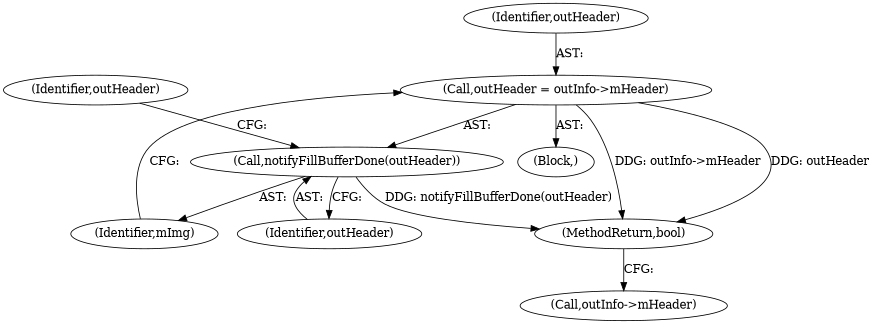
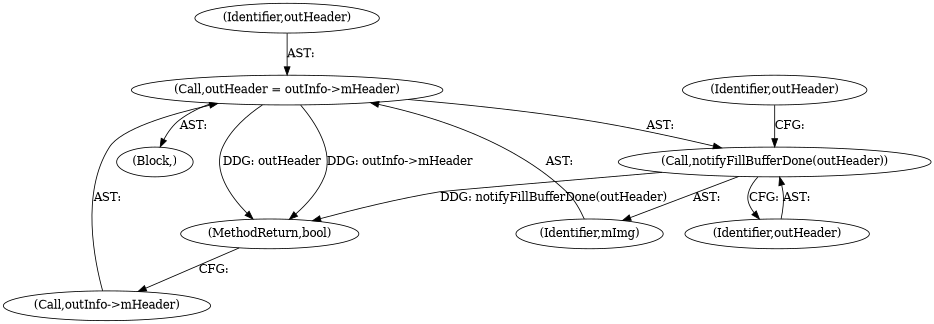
(166, 162) -> (561, 162)
none -> (101, 164)
